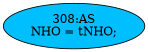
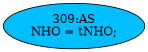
(74, 26) -> (74, 26)
